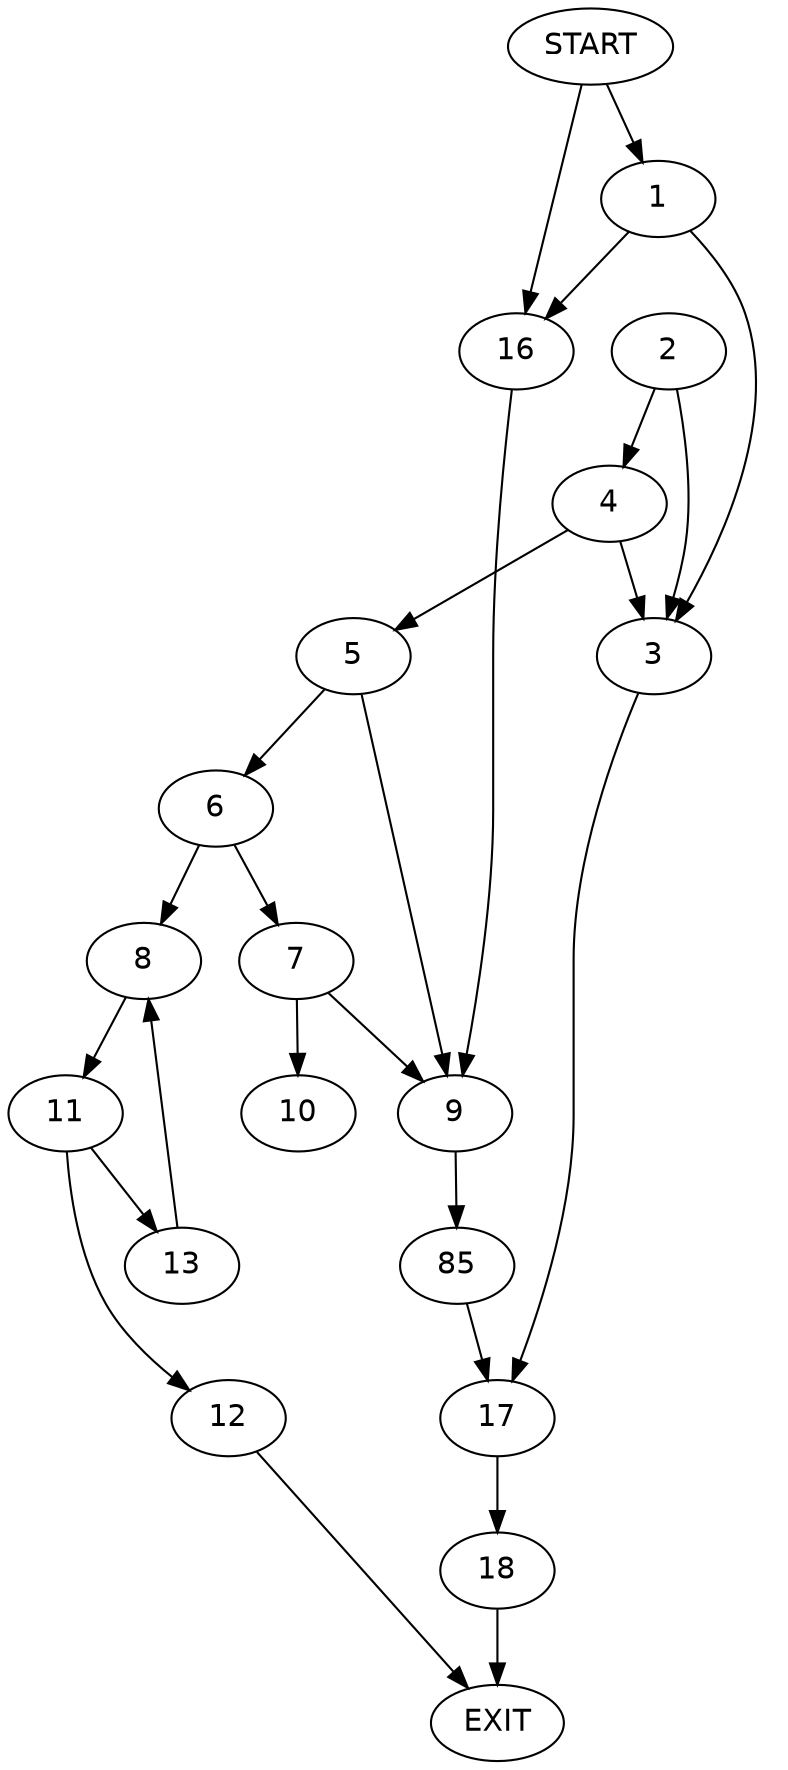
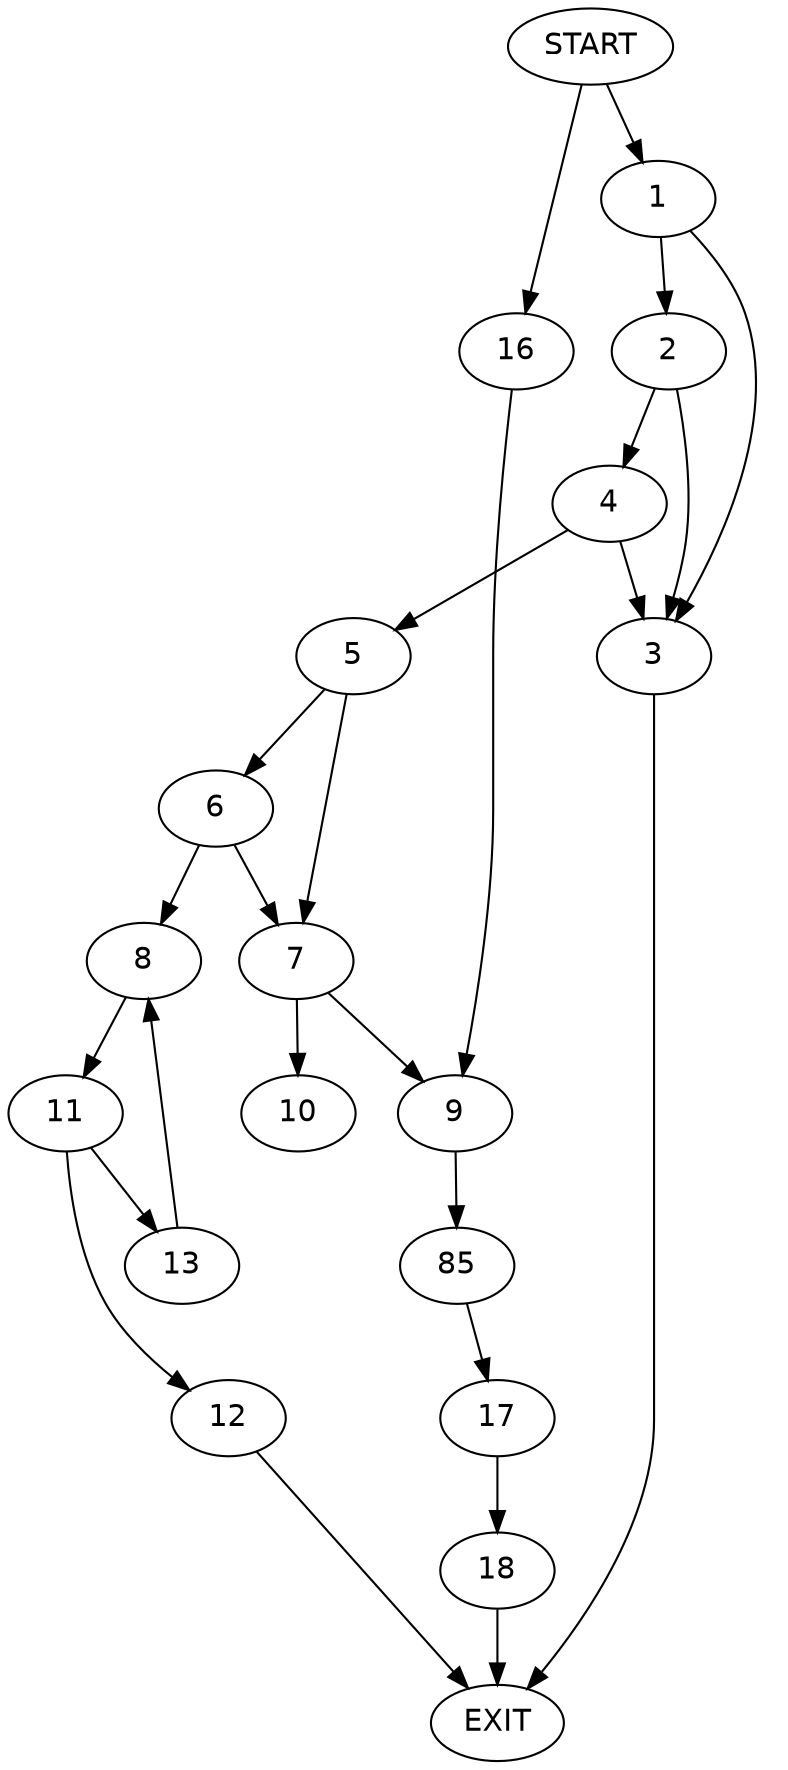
(595, 267) -> (663, 265)
(402, 875) -> (327, 798)
(574, 1026) -> (654, 1198)
